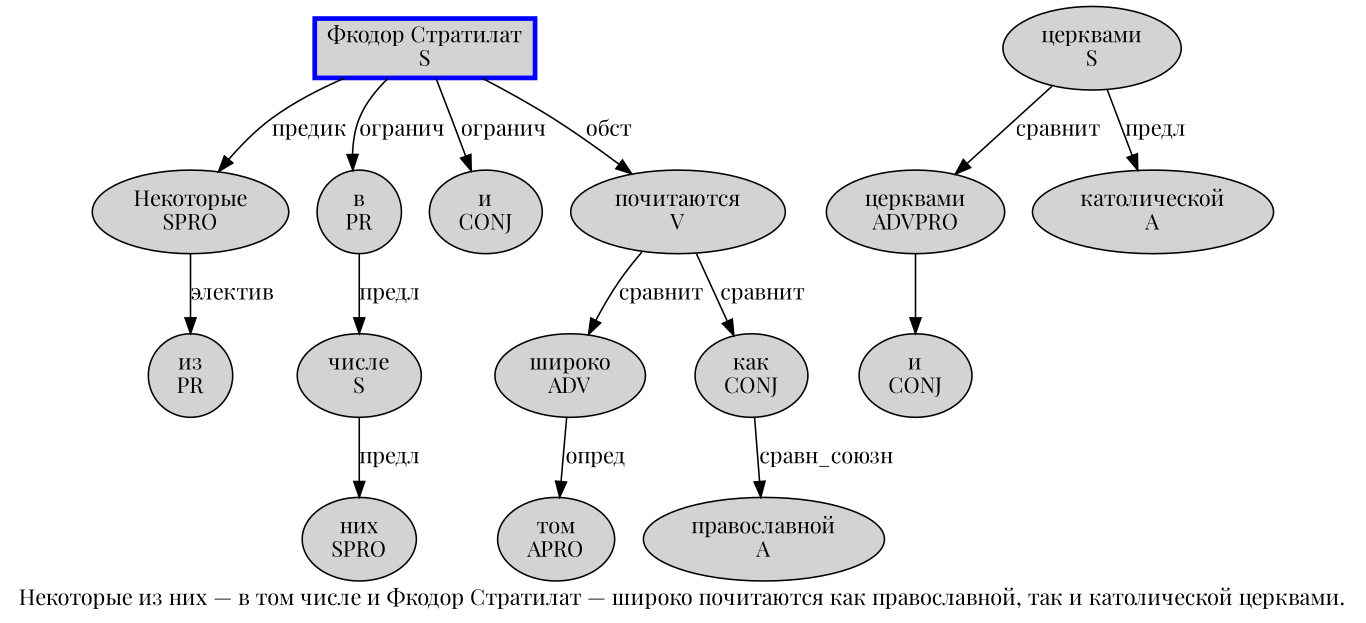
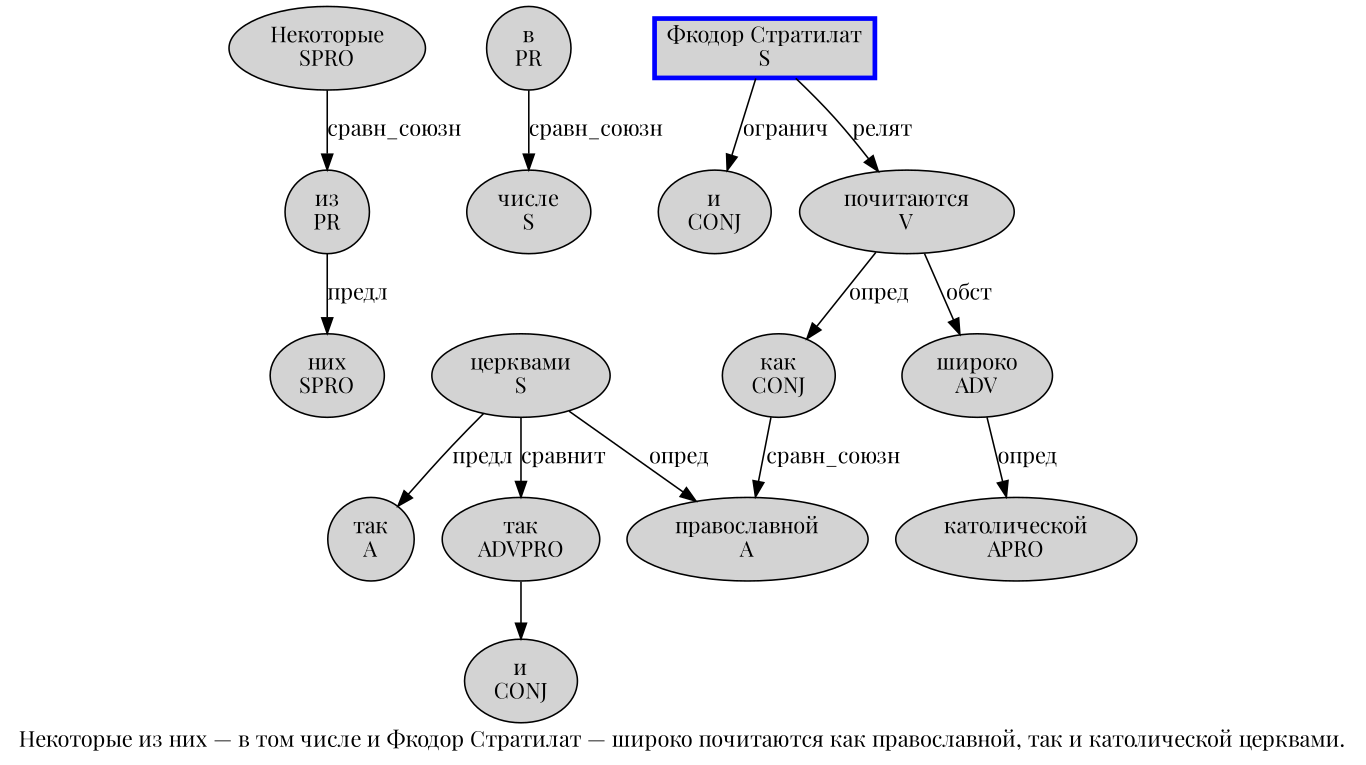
(281, 112) -> none
(362, 112) -> none
(609, 130) -> (883, 130)
(916, 212) -> (521, 539)
(1153, 212) -> (371, 539)
(233, 294) -> (394, 130)
(391, 294) -> (596, 130)
(662, 294) -> (969, 294)
(763, 294) -> (880, 294)
(359, 449) -> (327, 286)
none -> (626, 452)
(556, 539) -> (1016, 539)
